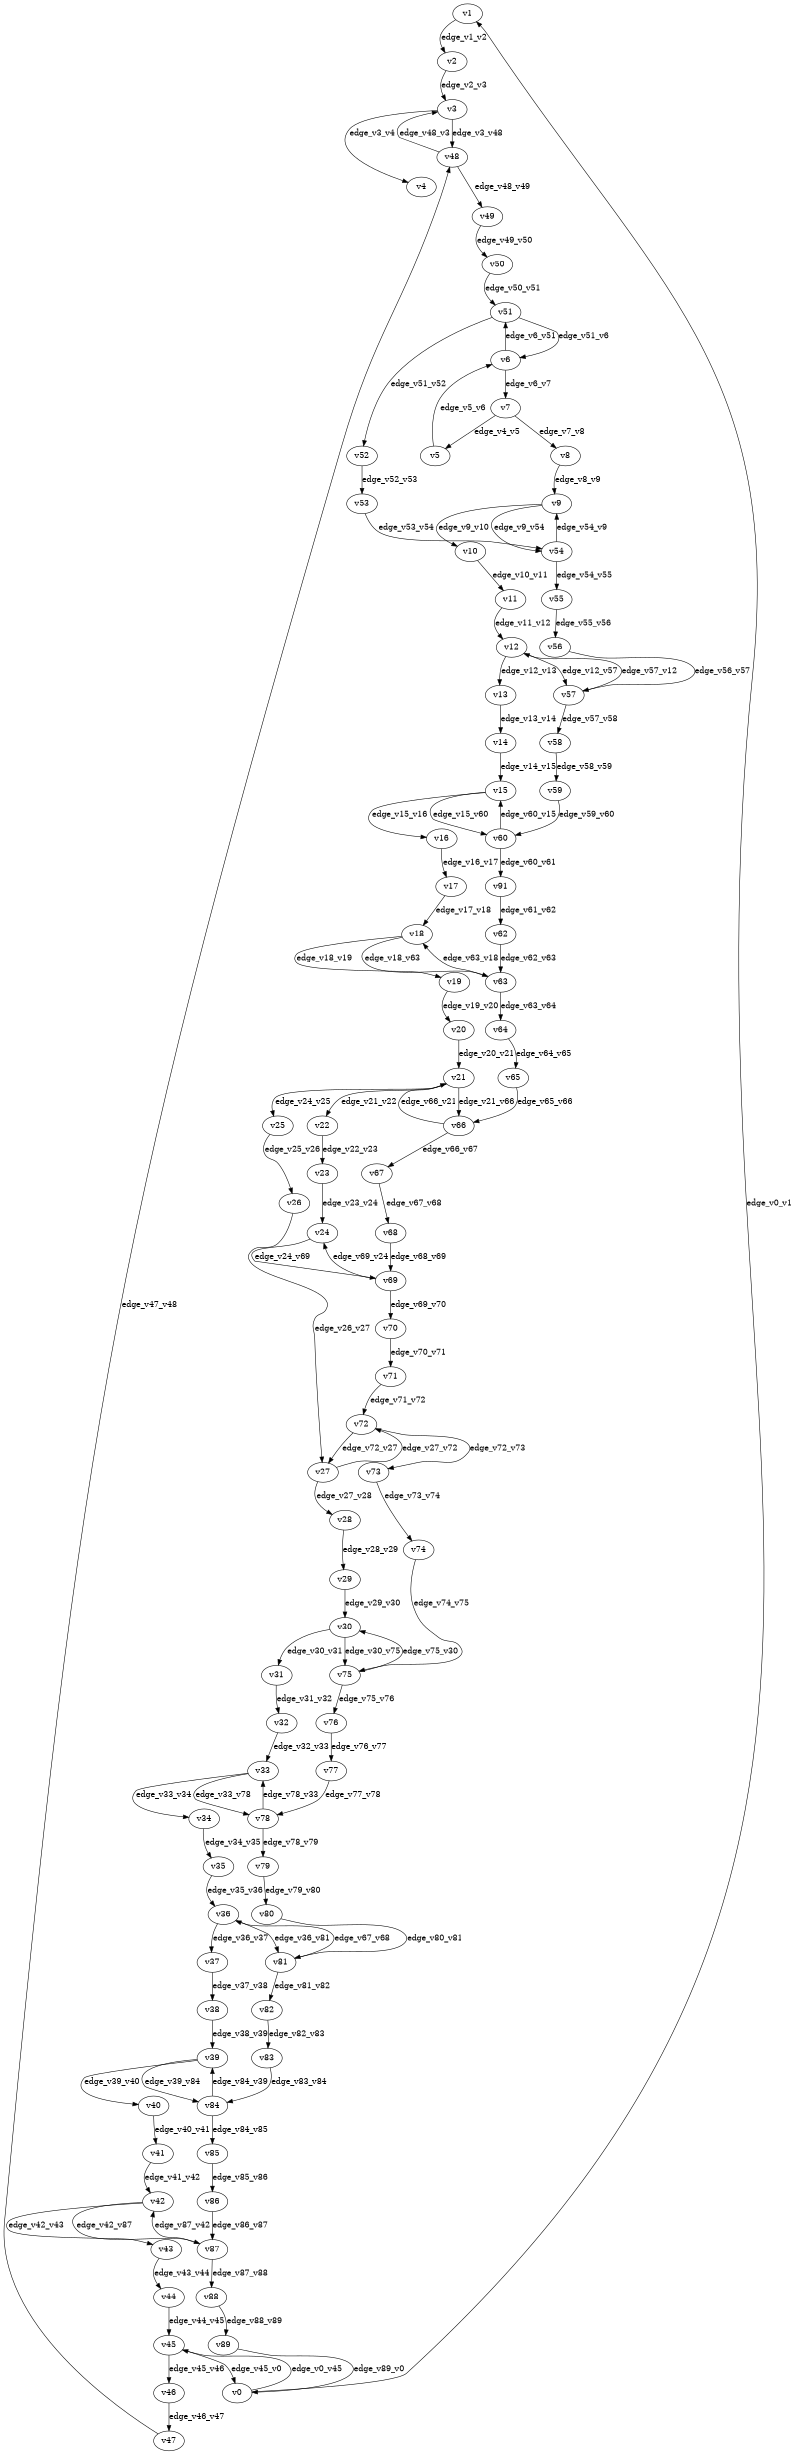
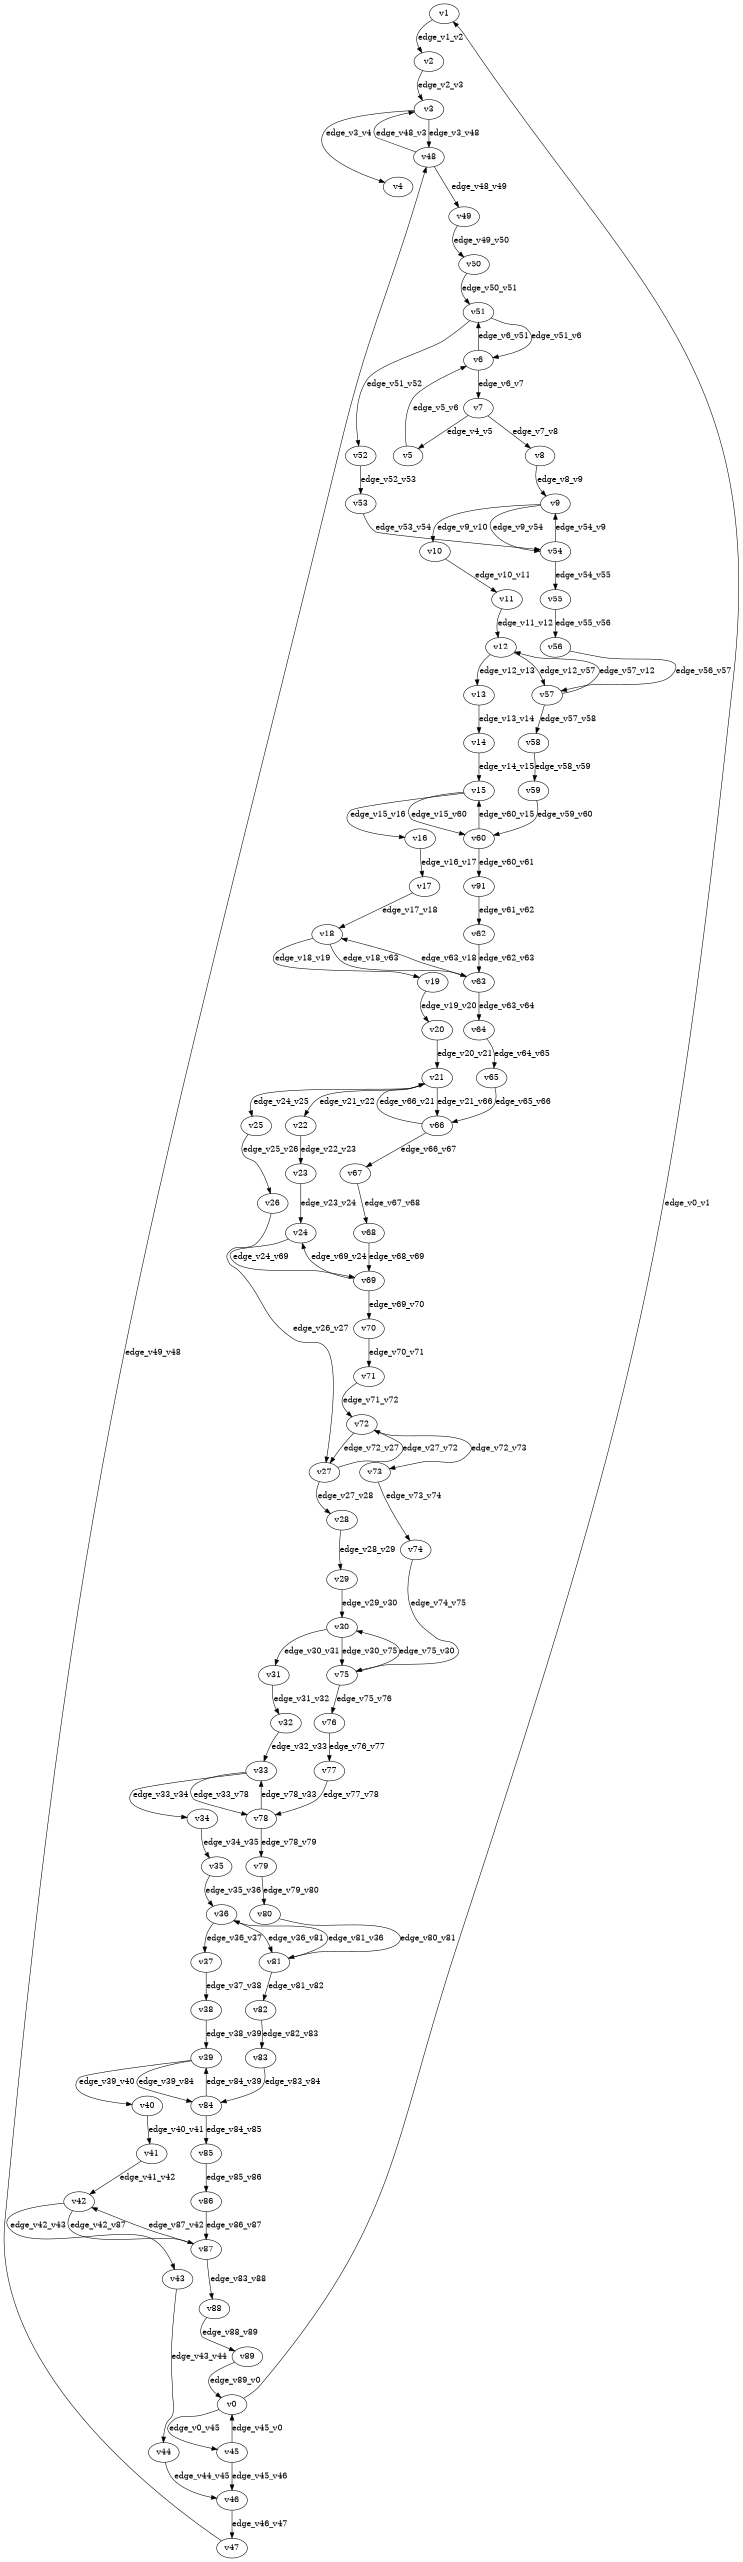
(149, 1305) -> (153, 1353)
(362, 1938) -> (356, 1938)
(240, 2273) -> (238, 2279)
(169, 2319) -> (183, 2487)
